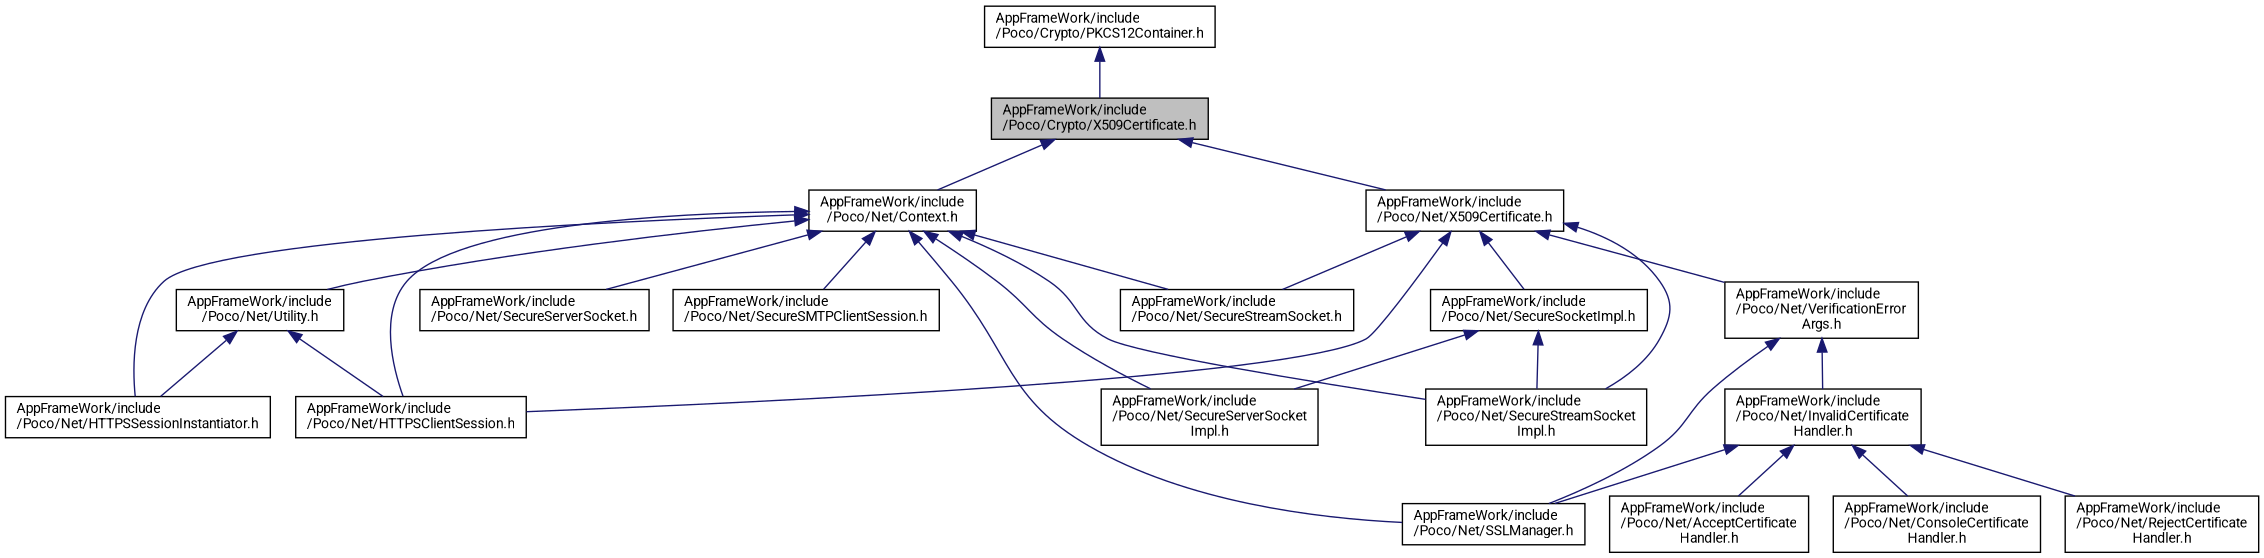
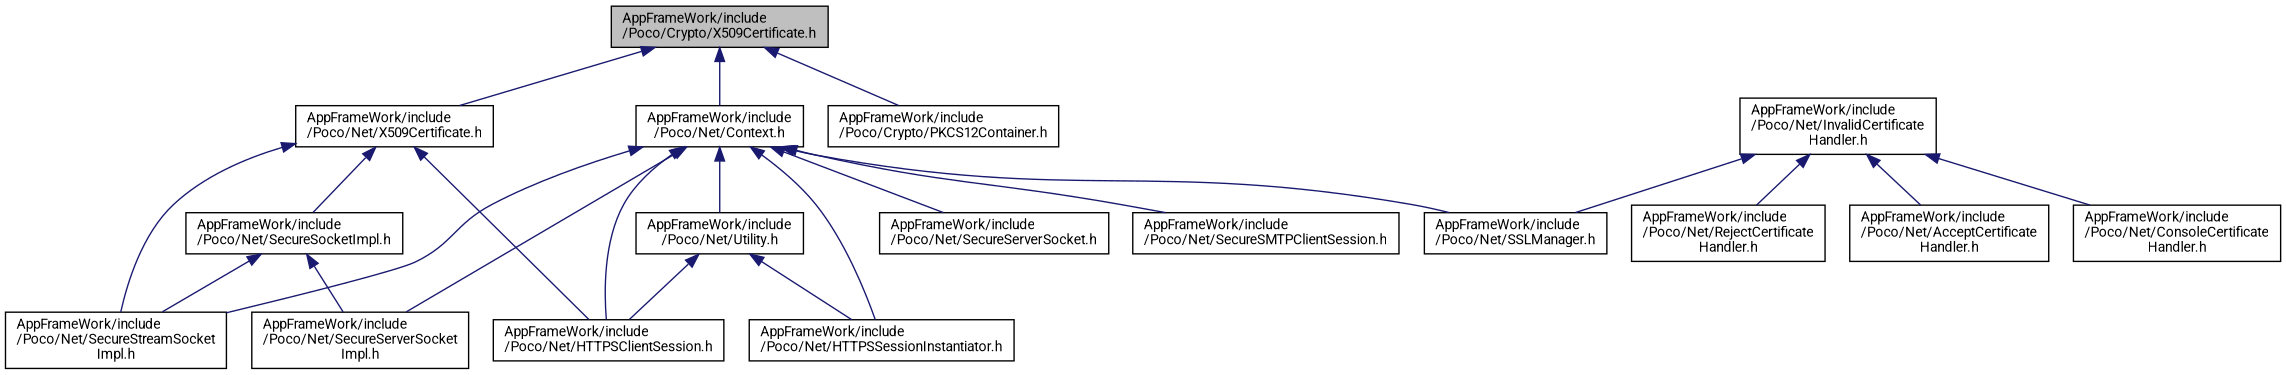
(1100, 80) -> (838, 79)
(1237, 310) -> none
(1822, 310) -> none
